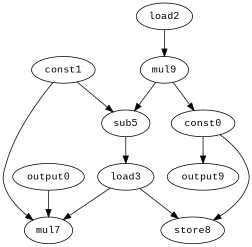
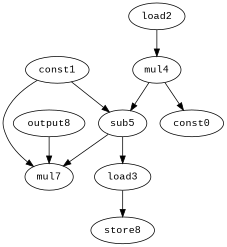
(164, 70) -> (157, 70)
(249, 176) -> none
(49, 177) -> (49, 123)
(203, 177) -> none
(90, 202) -> (89, 148)
